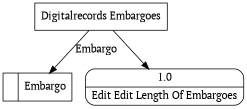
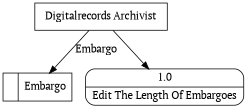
(101, 17) -> (101, 17)
(165, 96) -> (165, 96)
